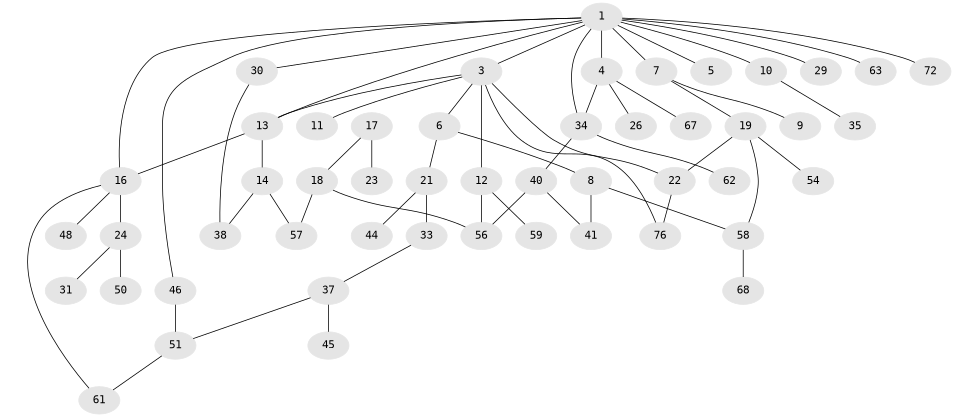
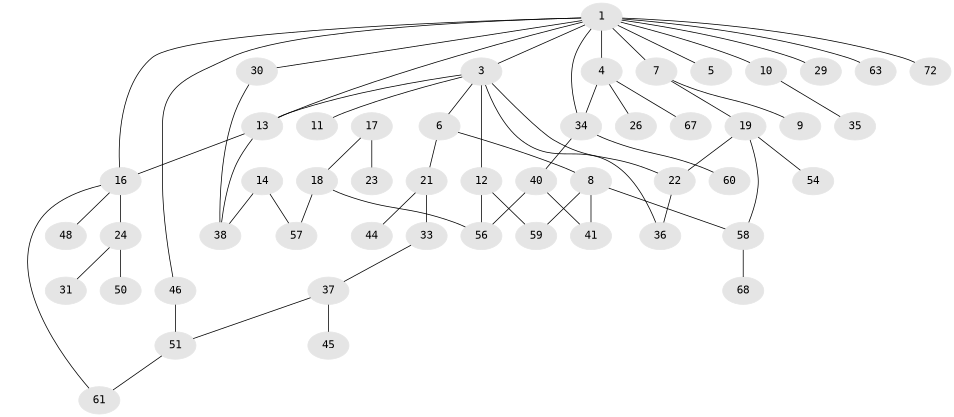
(262, 154) -> (231, 178)
(730, 181) -> (730, 181)
none -> (567, 205)
(660, 236) -> (660, 236)
